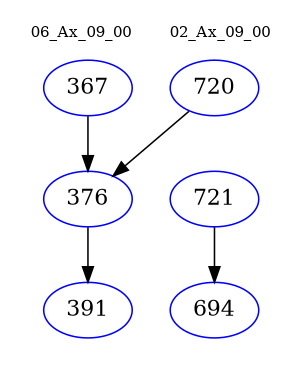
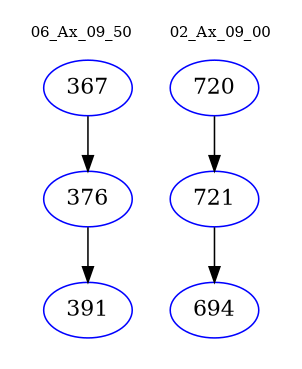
(82, 33) -> (82, 33)
(168, 129) -> (214, 136)
